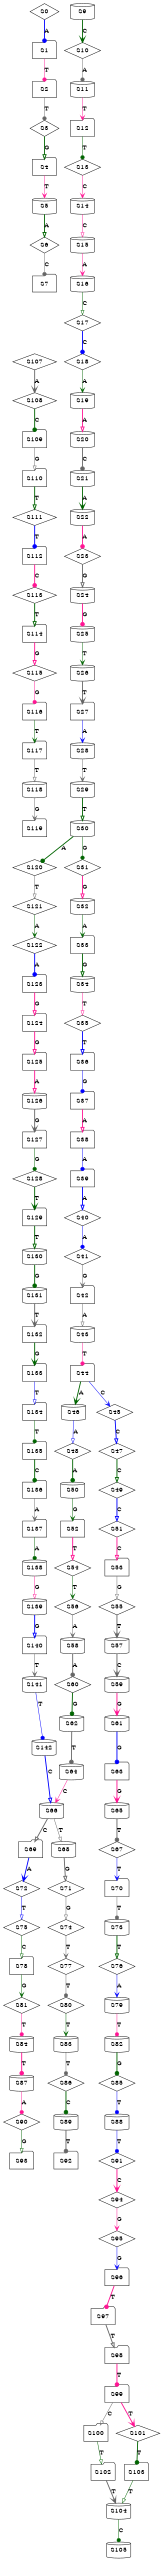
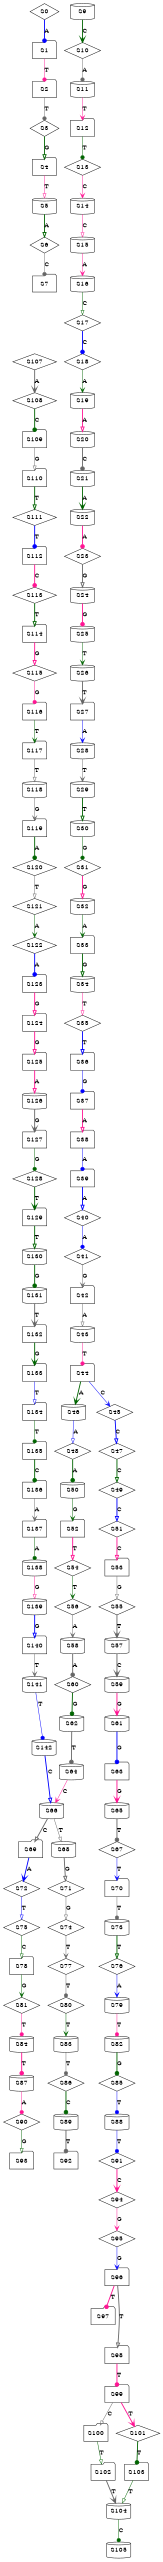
(44, 184) -> (44, 184)
(59, 848) -> (35, 846)
(109, 2334) -> (119, 2314)
